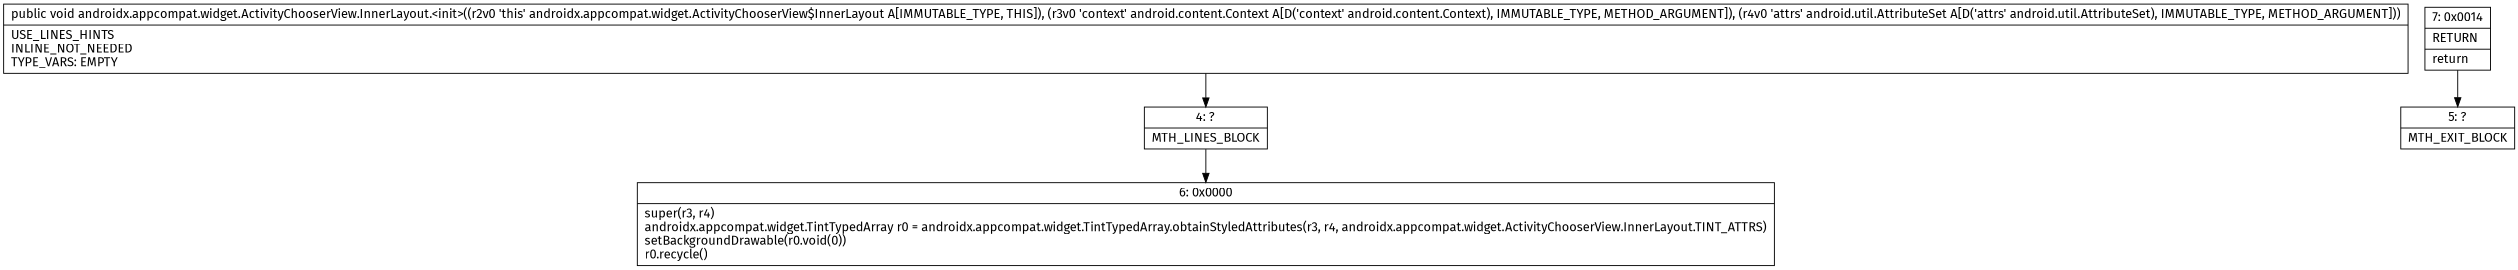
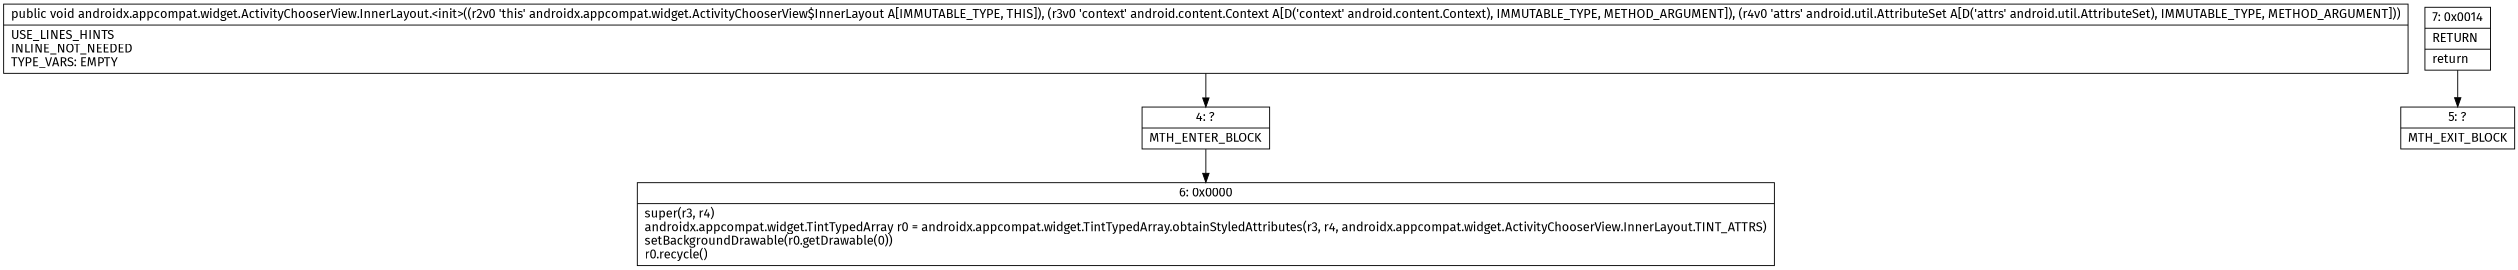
(1206, 138) -> (1206, 138)
(746, 241) -> (769, 241)
